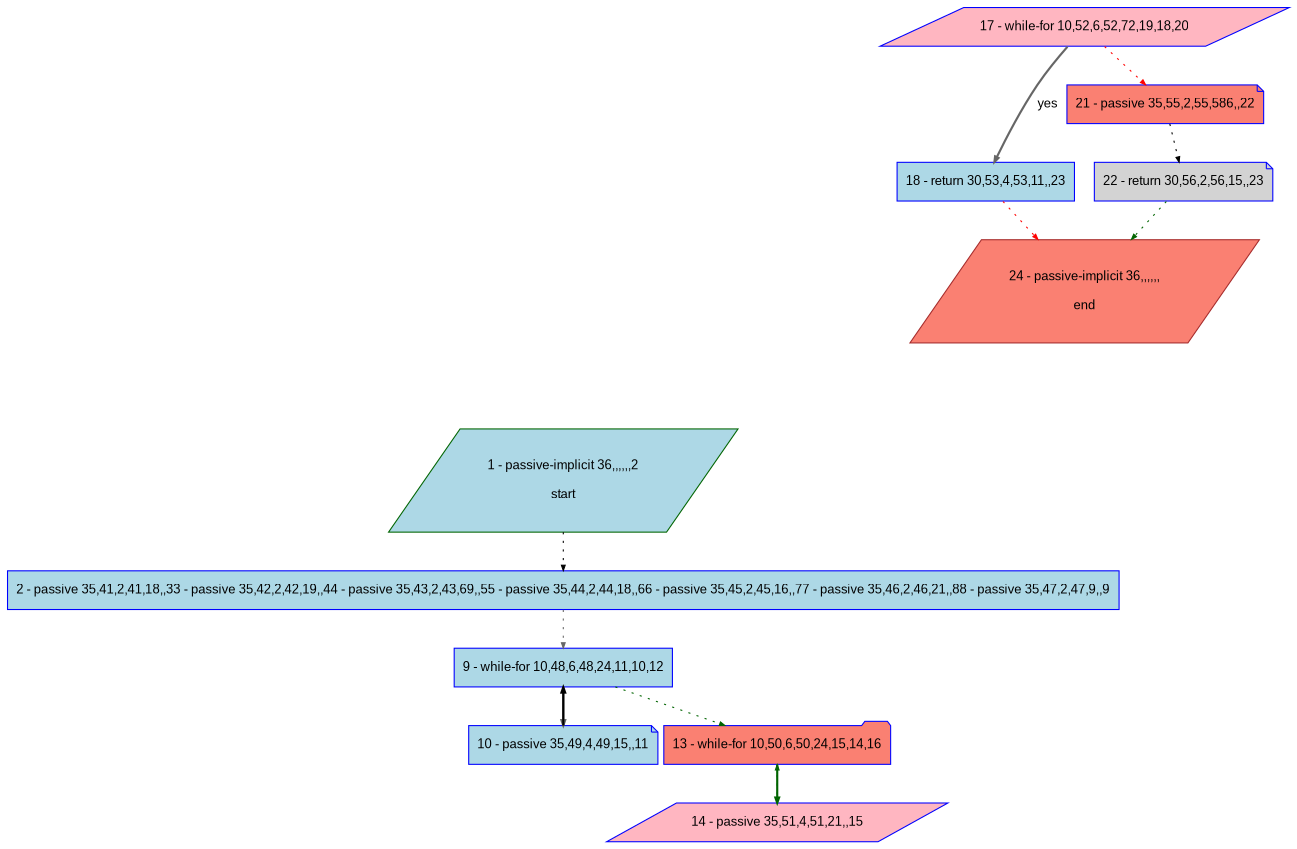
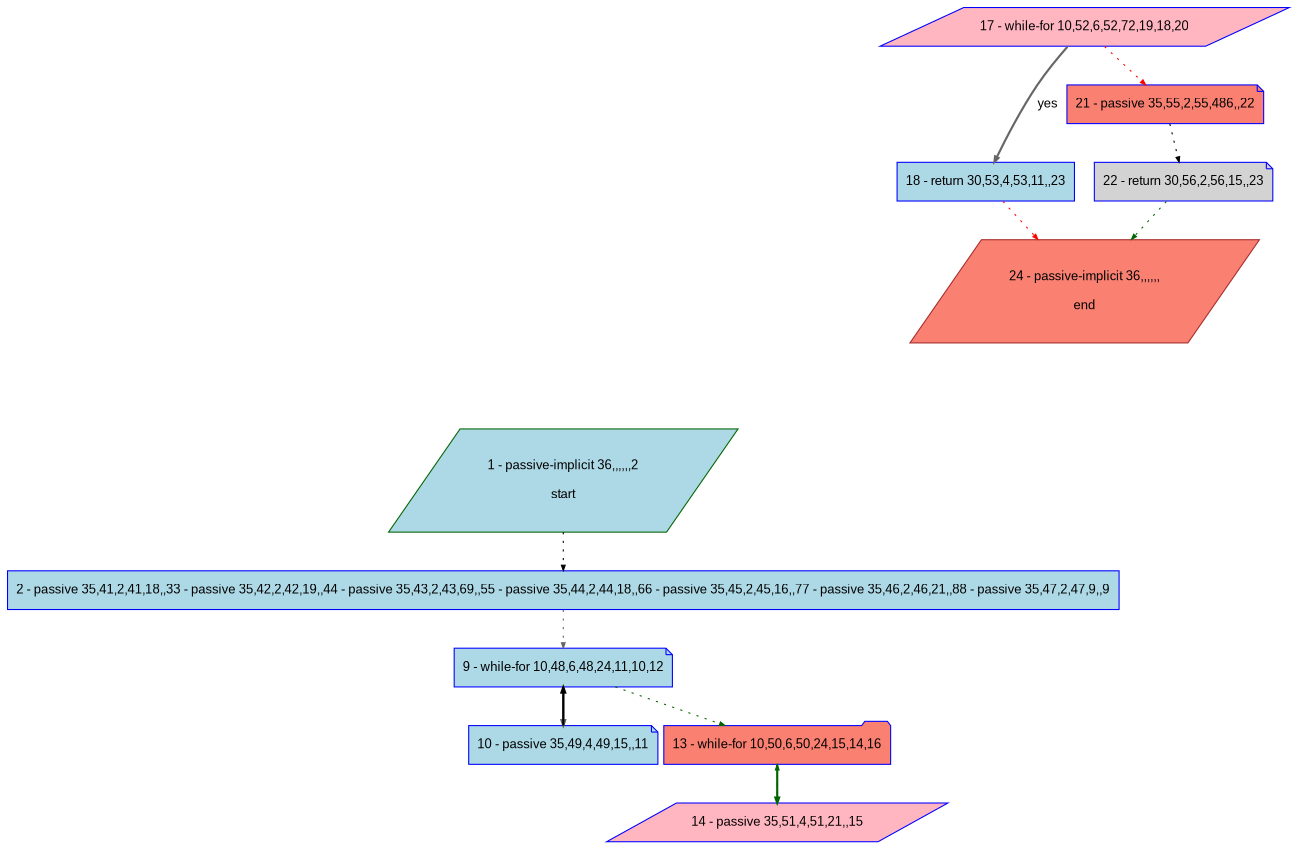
(1165, 104) -> (1165, 104)
(563, 668) -> (563, 668)
